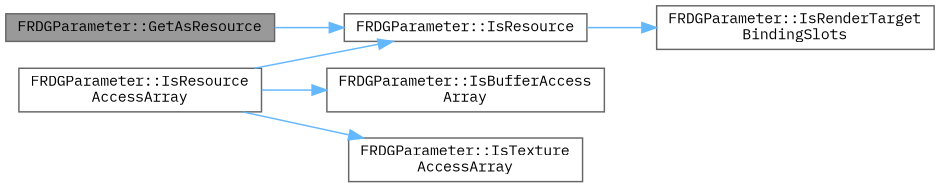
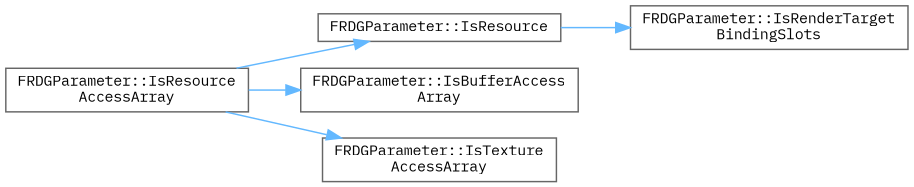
(140, 28) -> none
